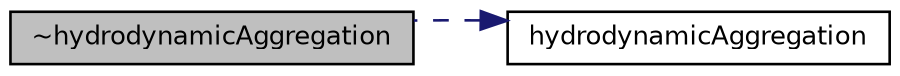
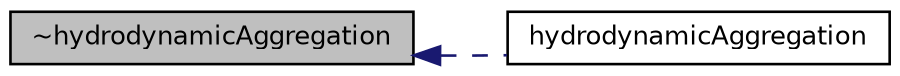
(447, 20) -> (474, 56)
